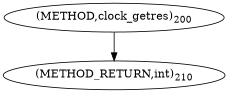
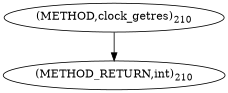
(183, 16) -> (183, 16)
